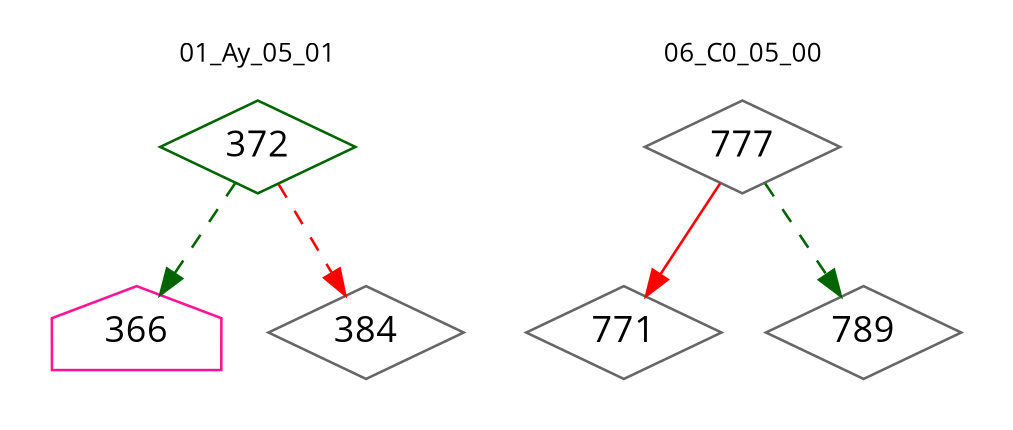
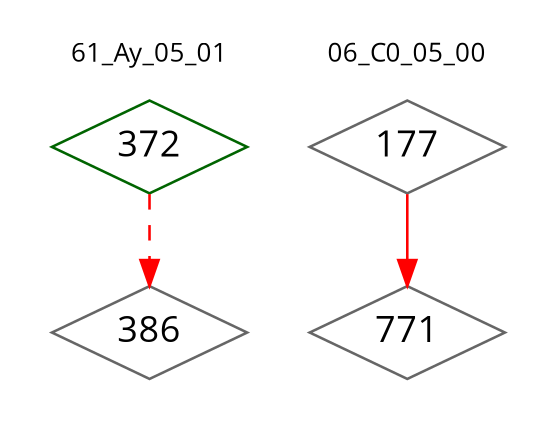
(258, 55) -> (150, 55)
(742, 147) -> (407, 147)
(137, 333) -> none
(366, 333) -> (150, 333)
(864, 333) -> none
